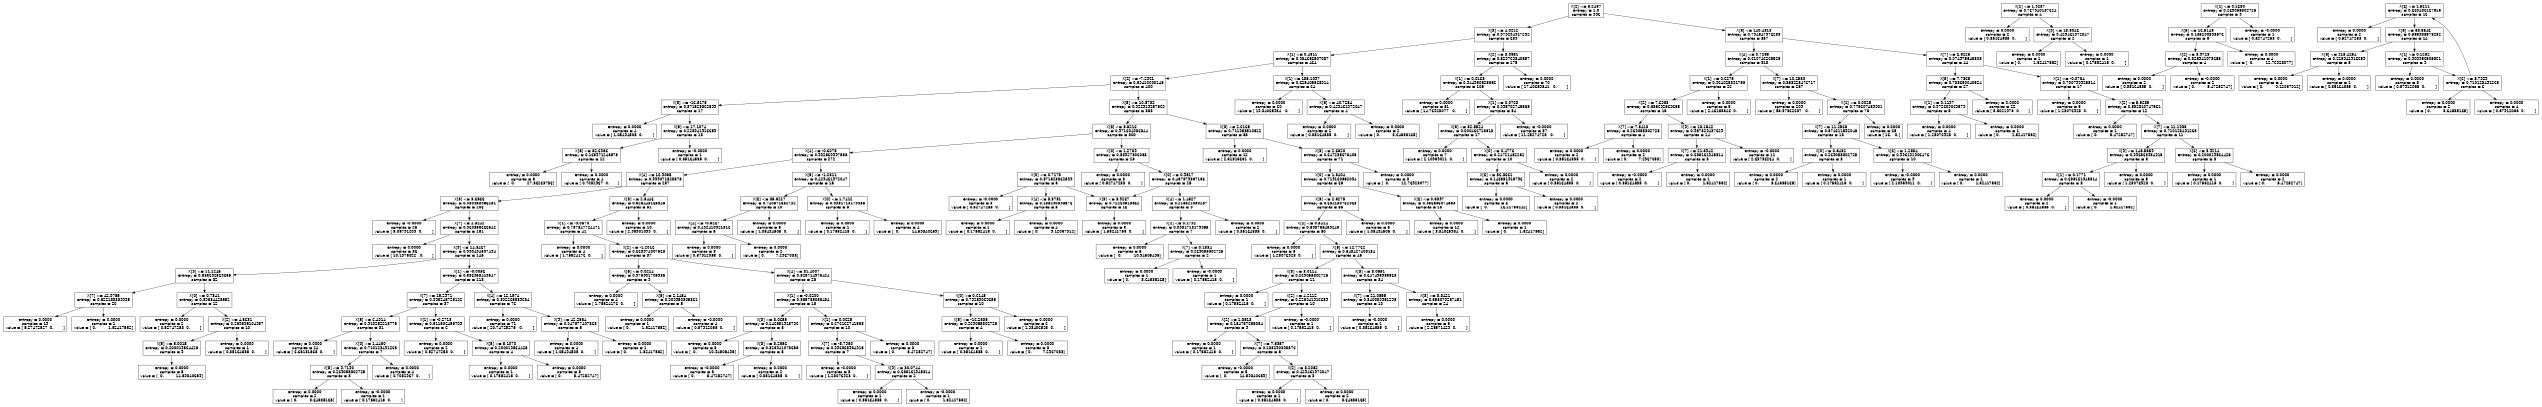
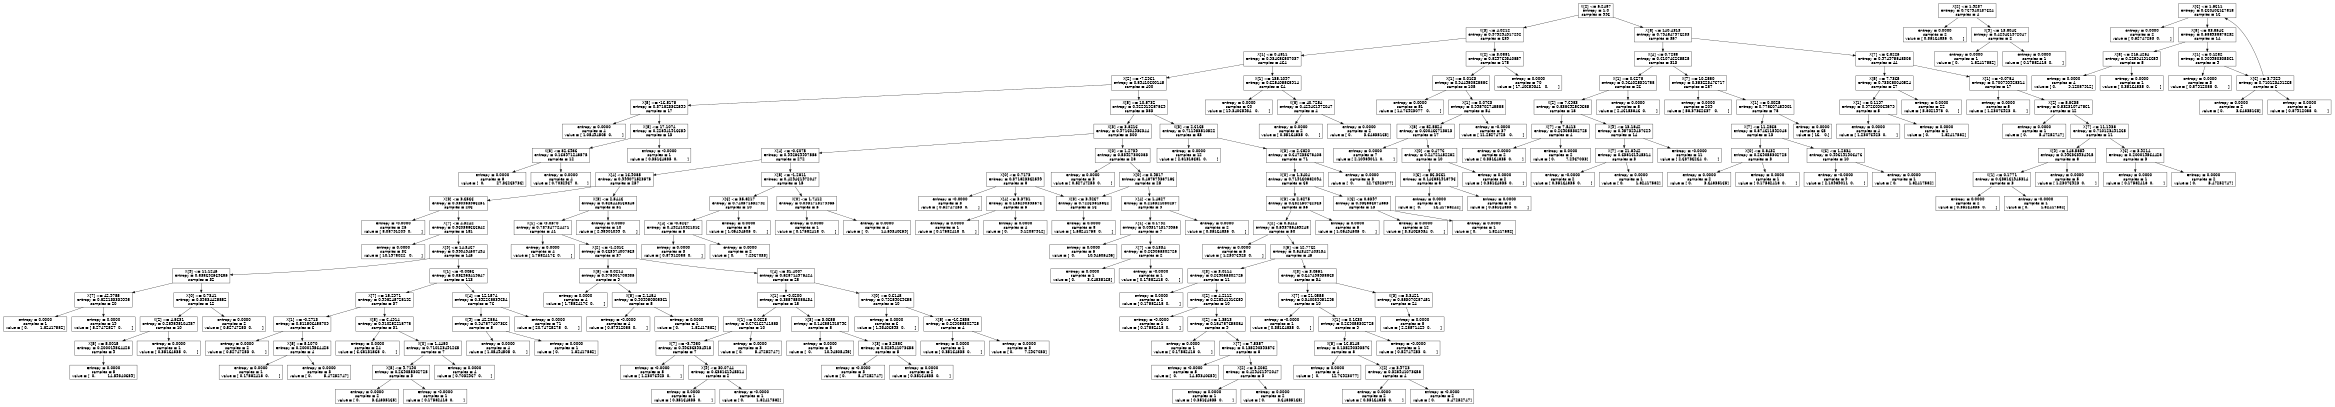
none -> (1326, 311)
(570, 324) -> (481, 324)
